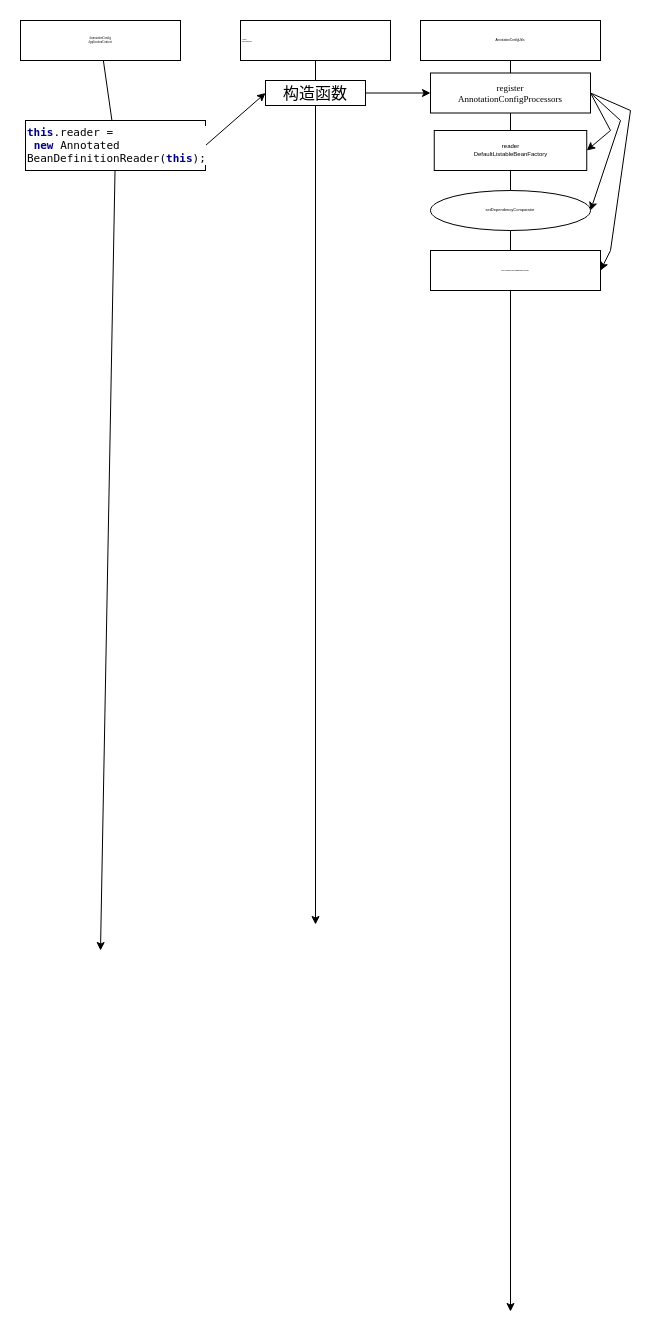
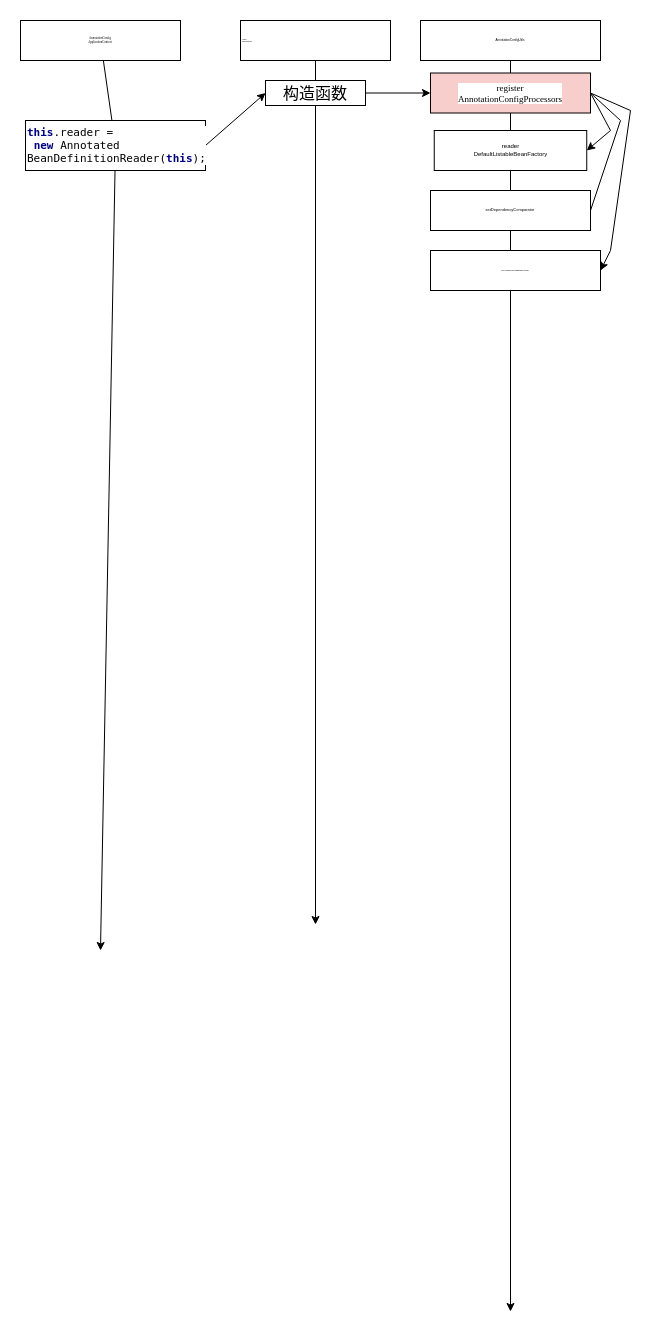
(511, 93) -> (511, 93)
(593, 203) -> (592, 205)
(511, 211) -> (511, 211)
